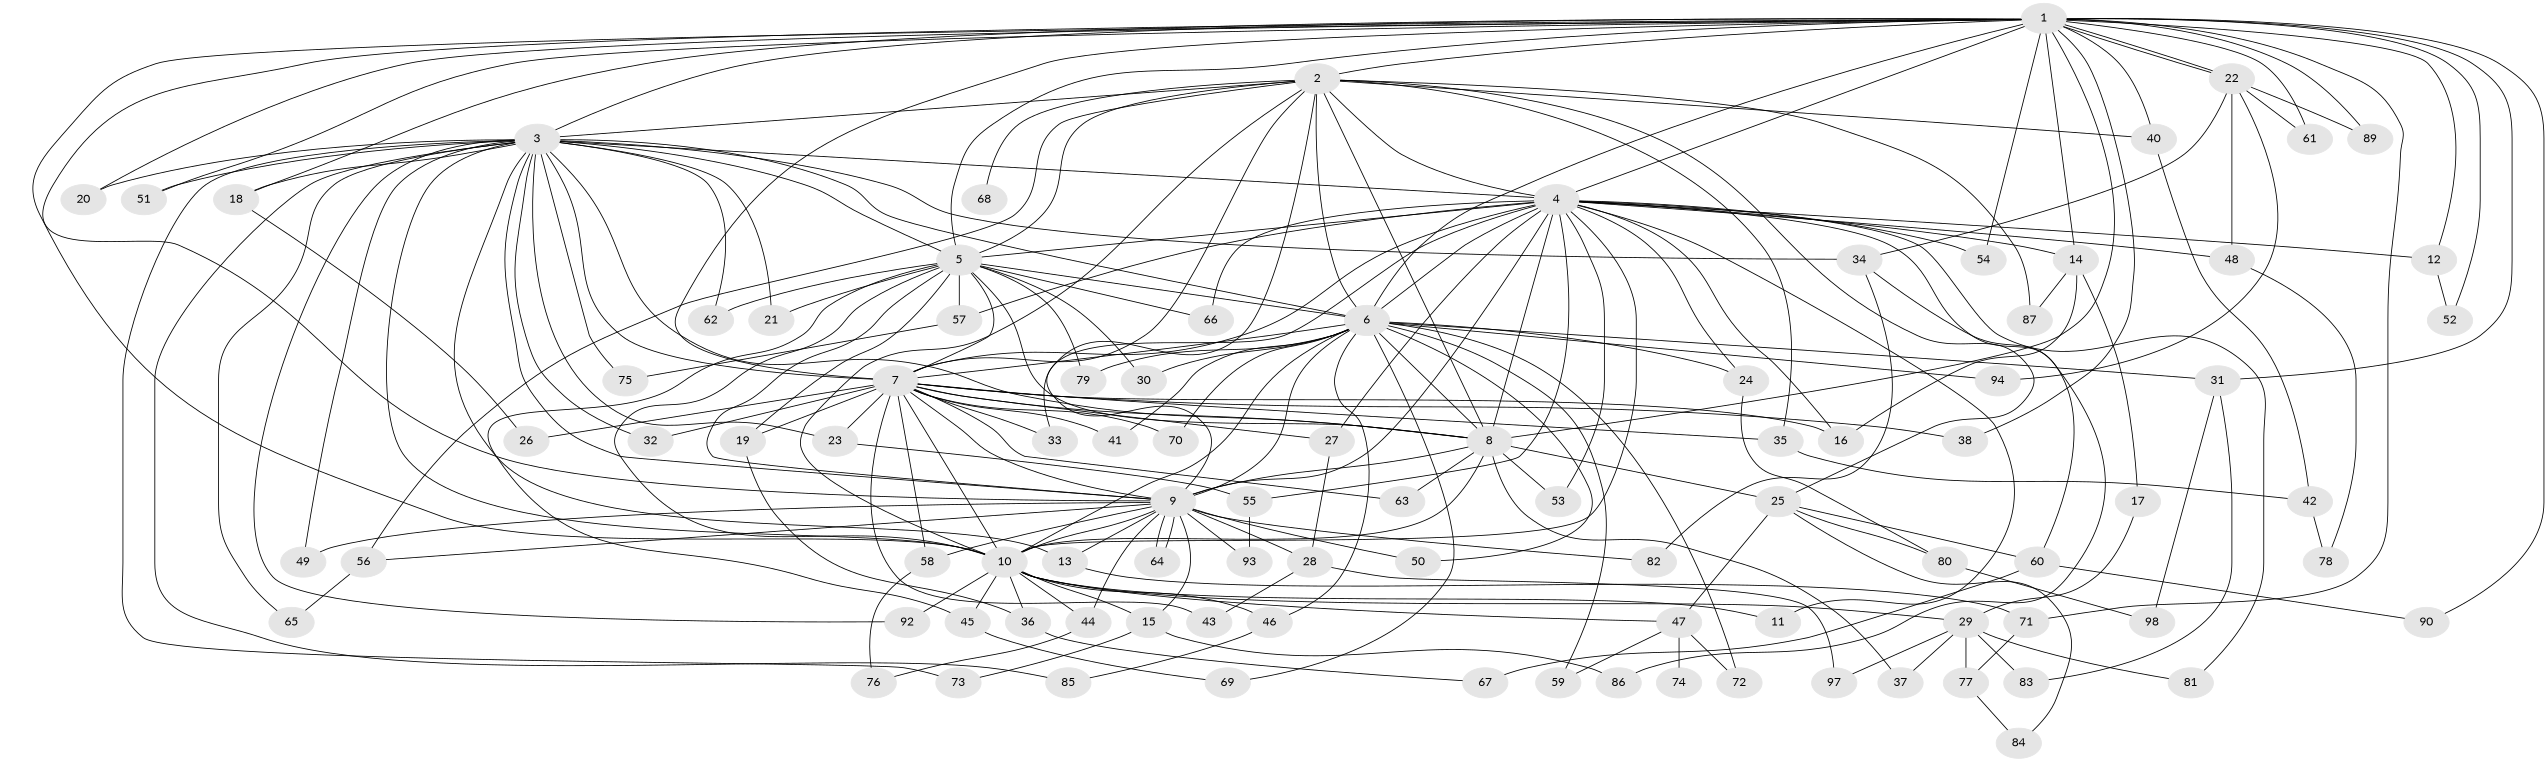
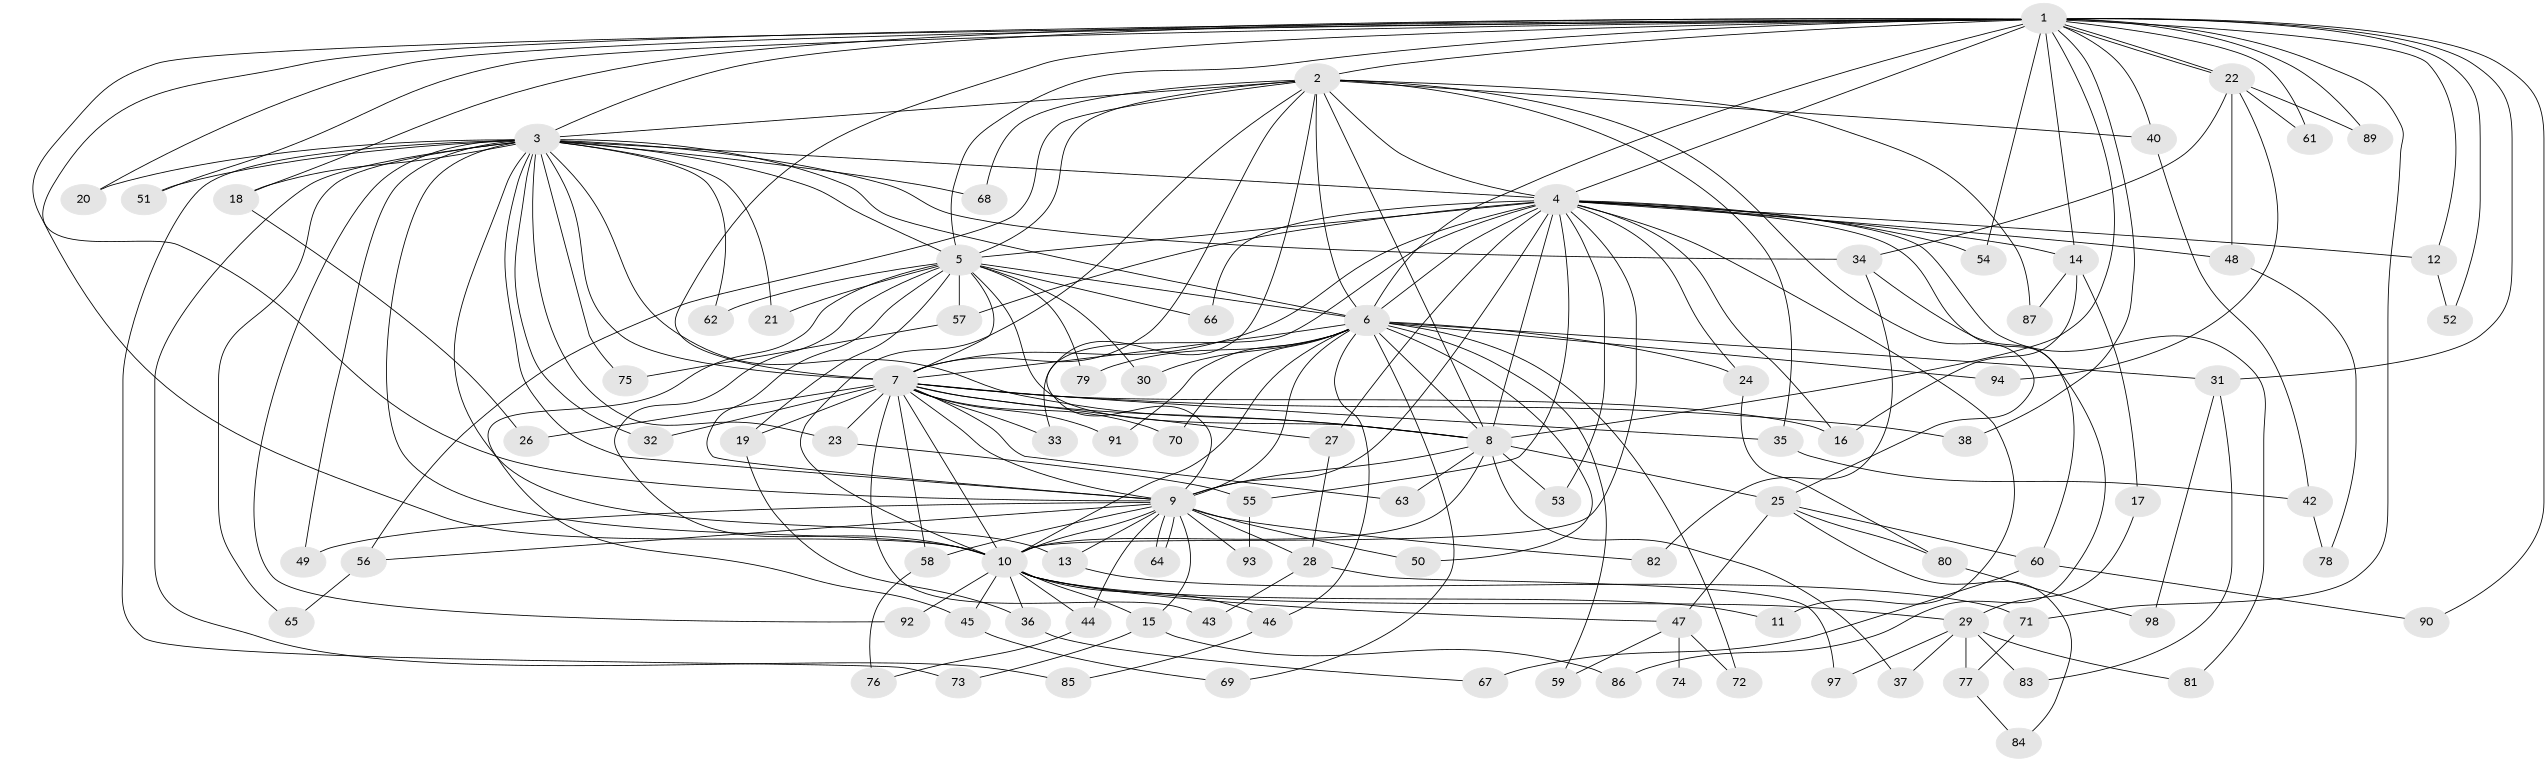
none -> (762, 163)
(1115, 441) -> (1115, 441)
